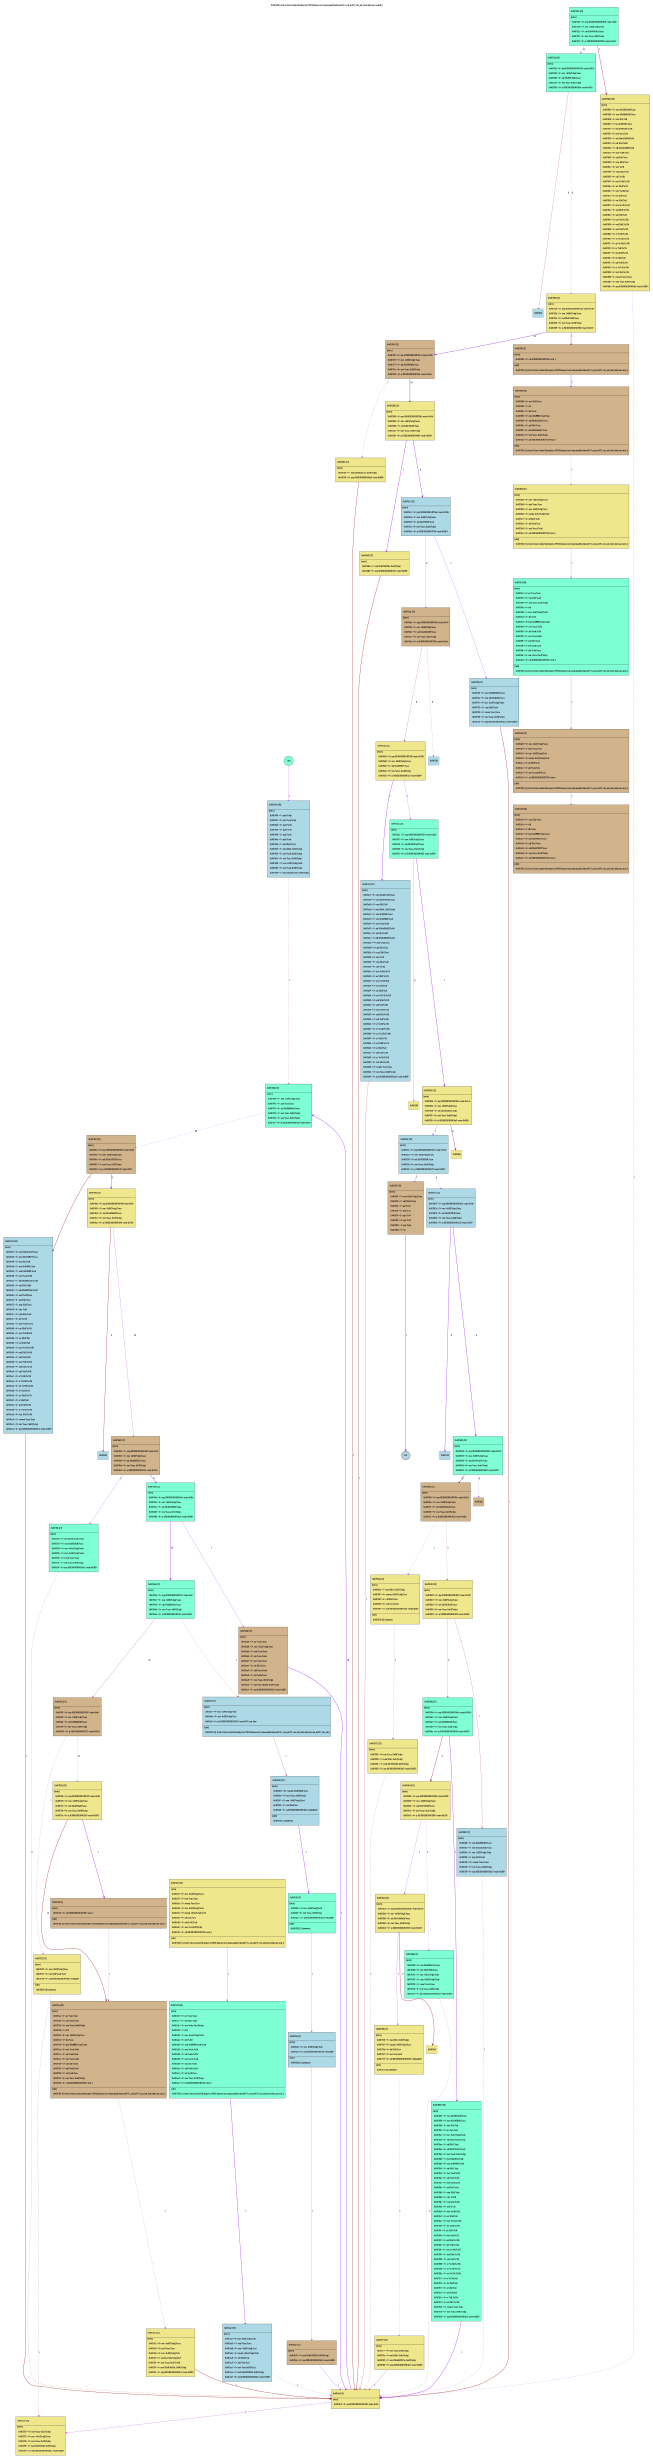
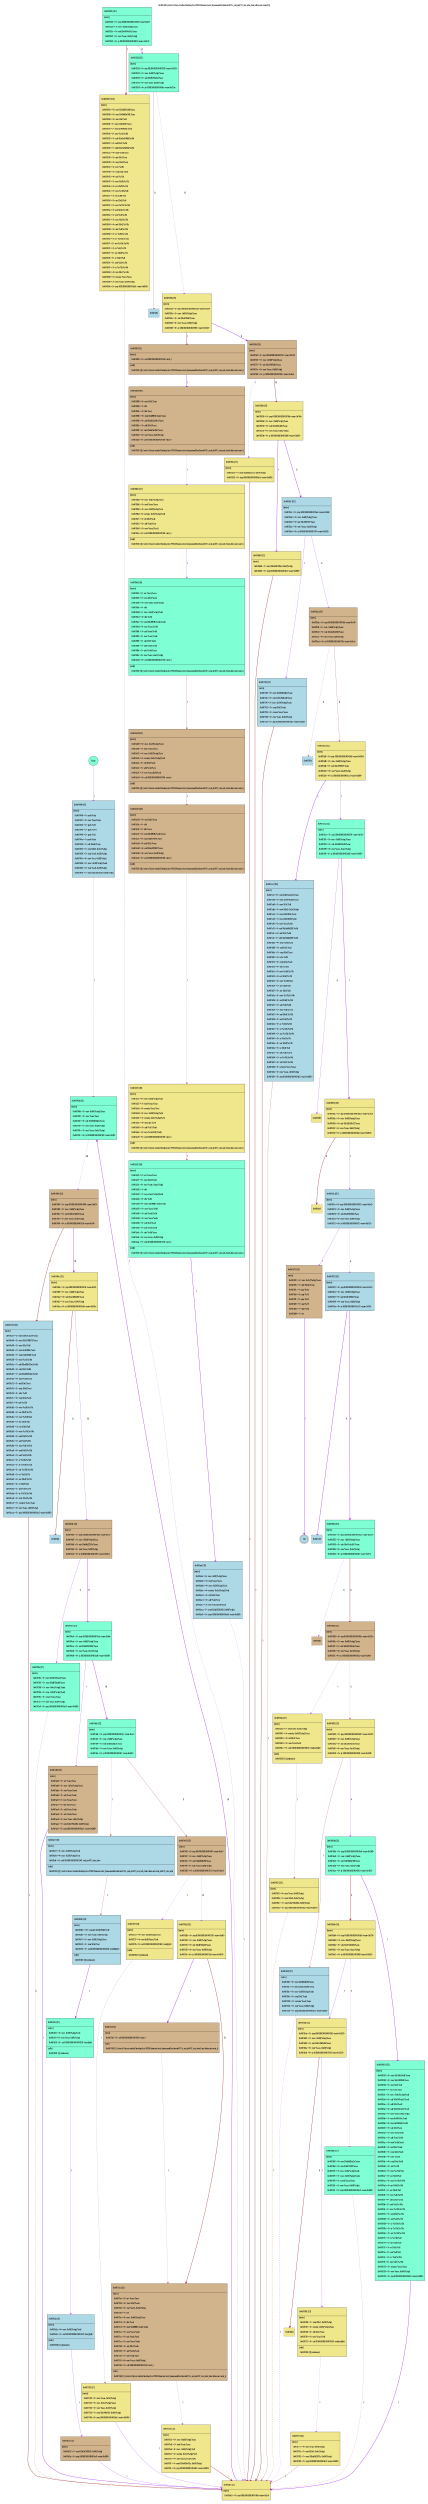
none -> (187, 978)
(199, 2417) -> (157, 2472)
